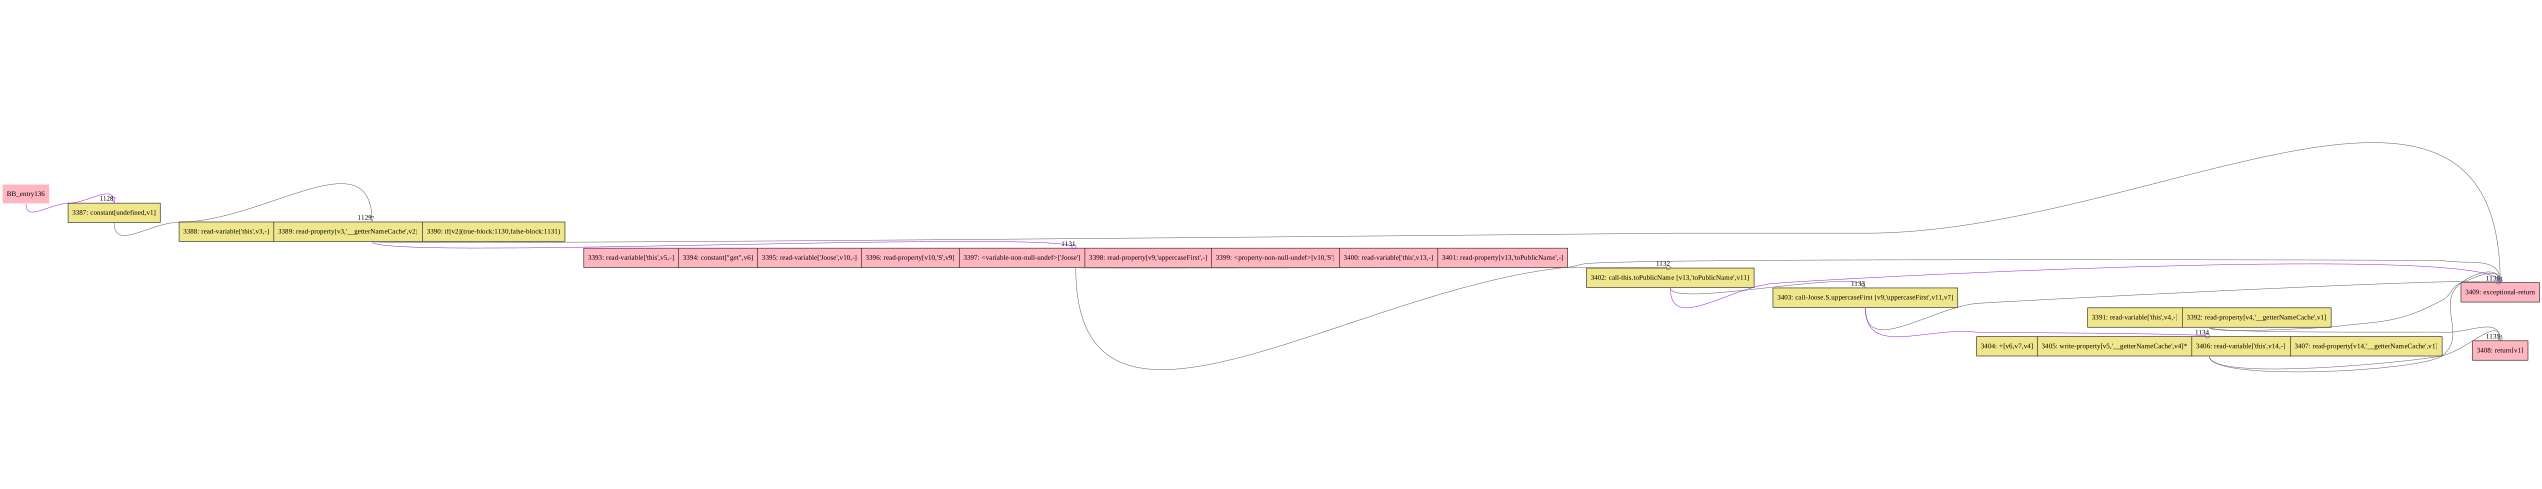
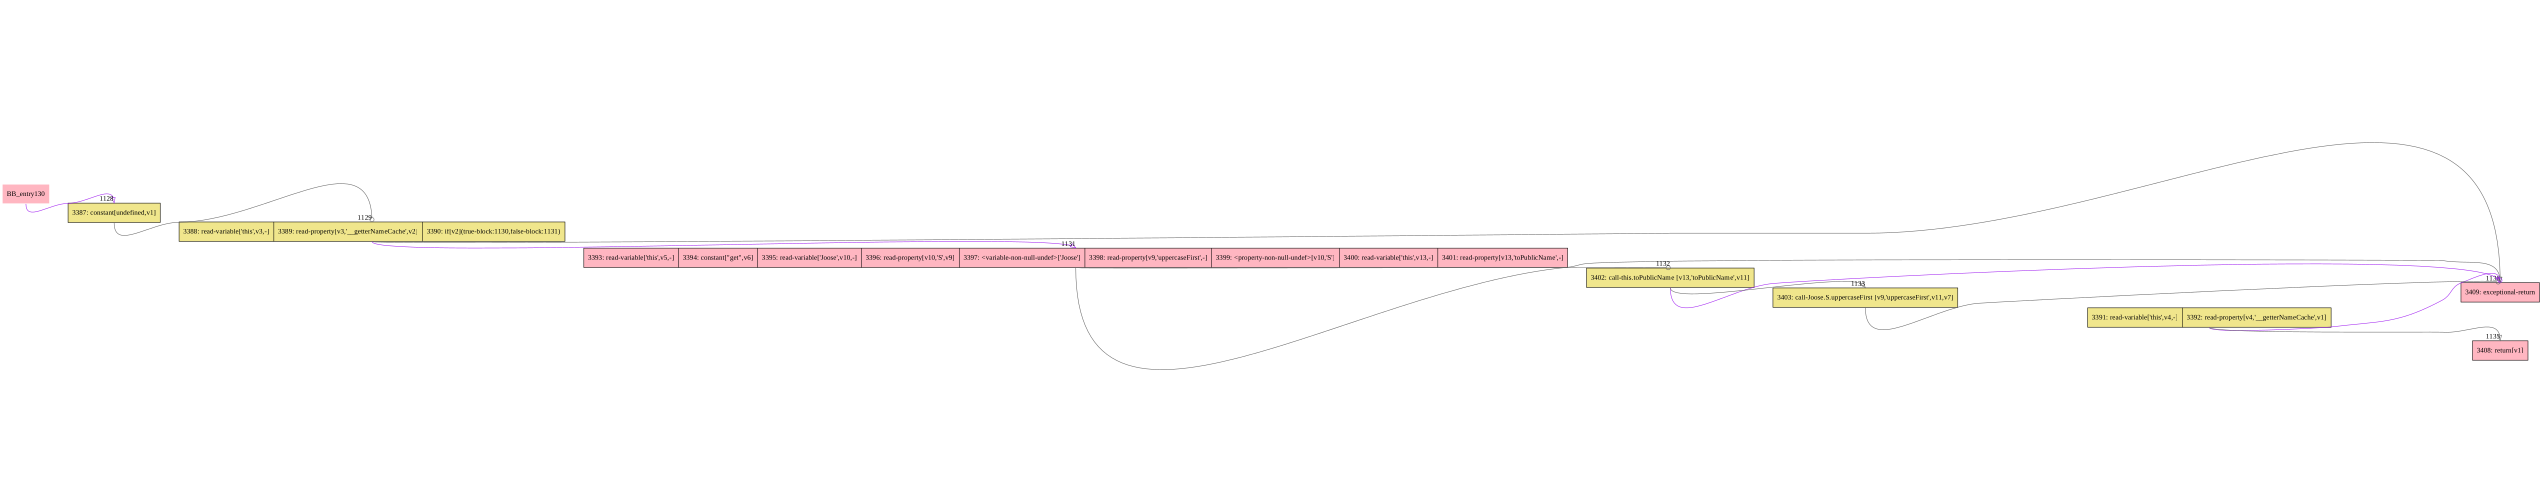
(26, 194) -> (26, 194)
(249, 209) -> (249, 209)
(722, 245) -> (722, 245)
(2076, 269) -> (2076, 269)
(2362, 324) -> (2362, 324)
(2209, 346) -> none
